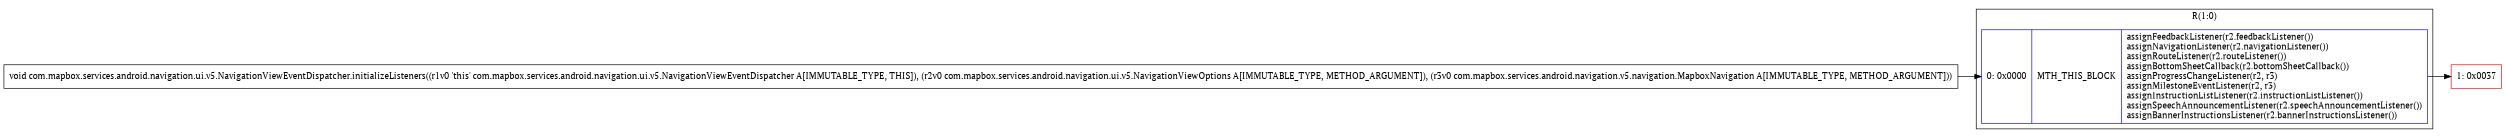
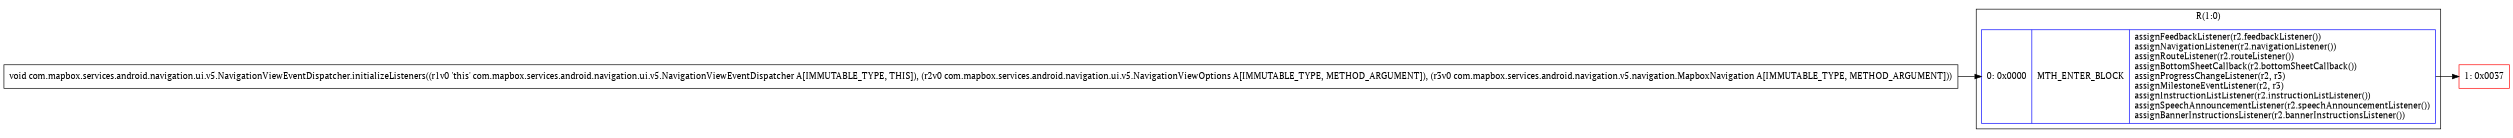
(2077, 76) -> (2081, 76)
